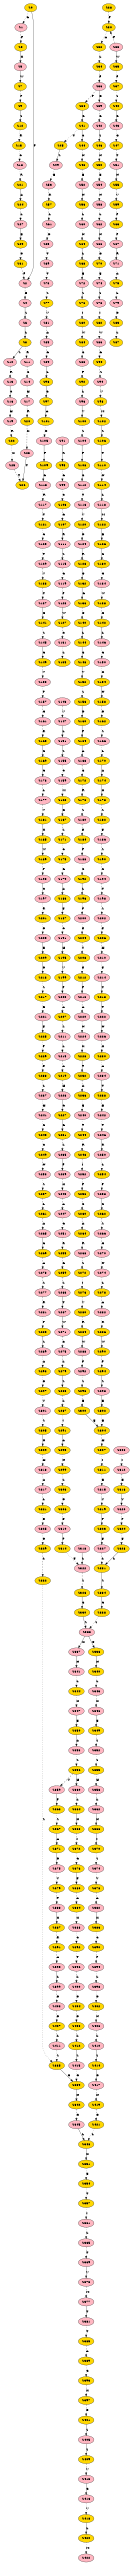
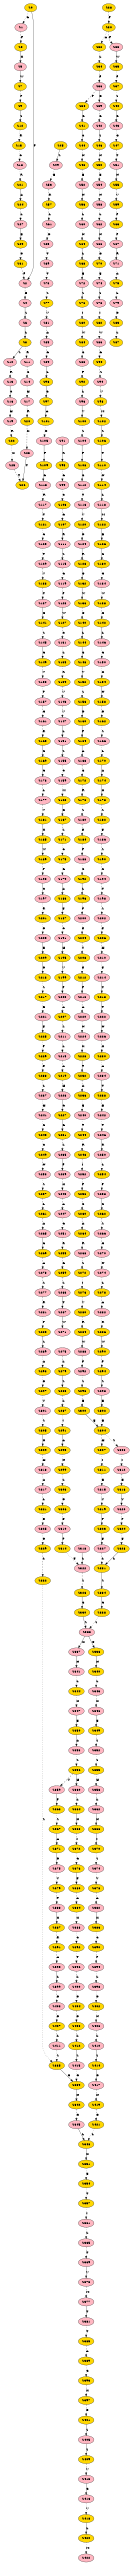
(113, 38) -> (108, 37)
(72, 135) -> none
(84, 593) -> (84, 593)
none -> (62, 682)
(62, 1341) -> none
none -> (111, 1440)
